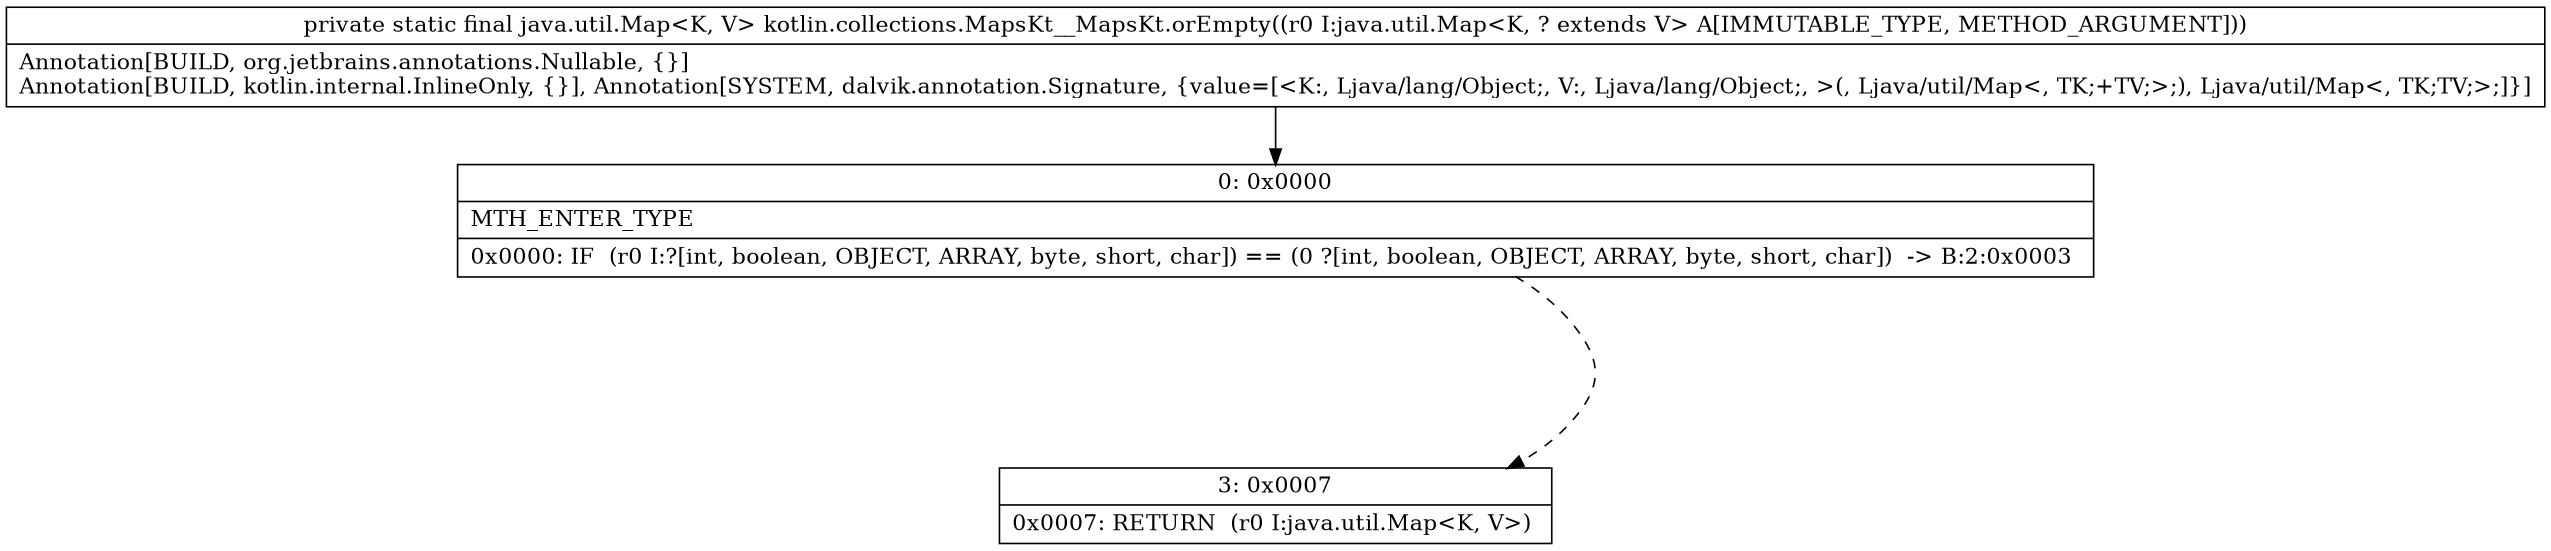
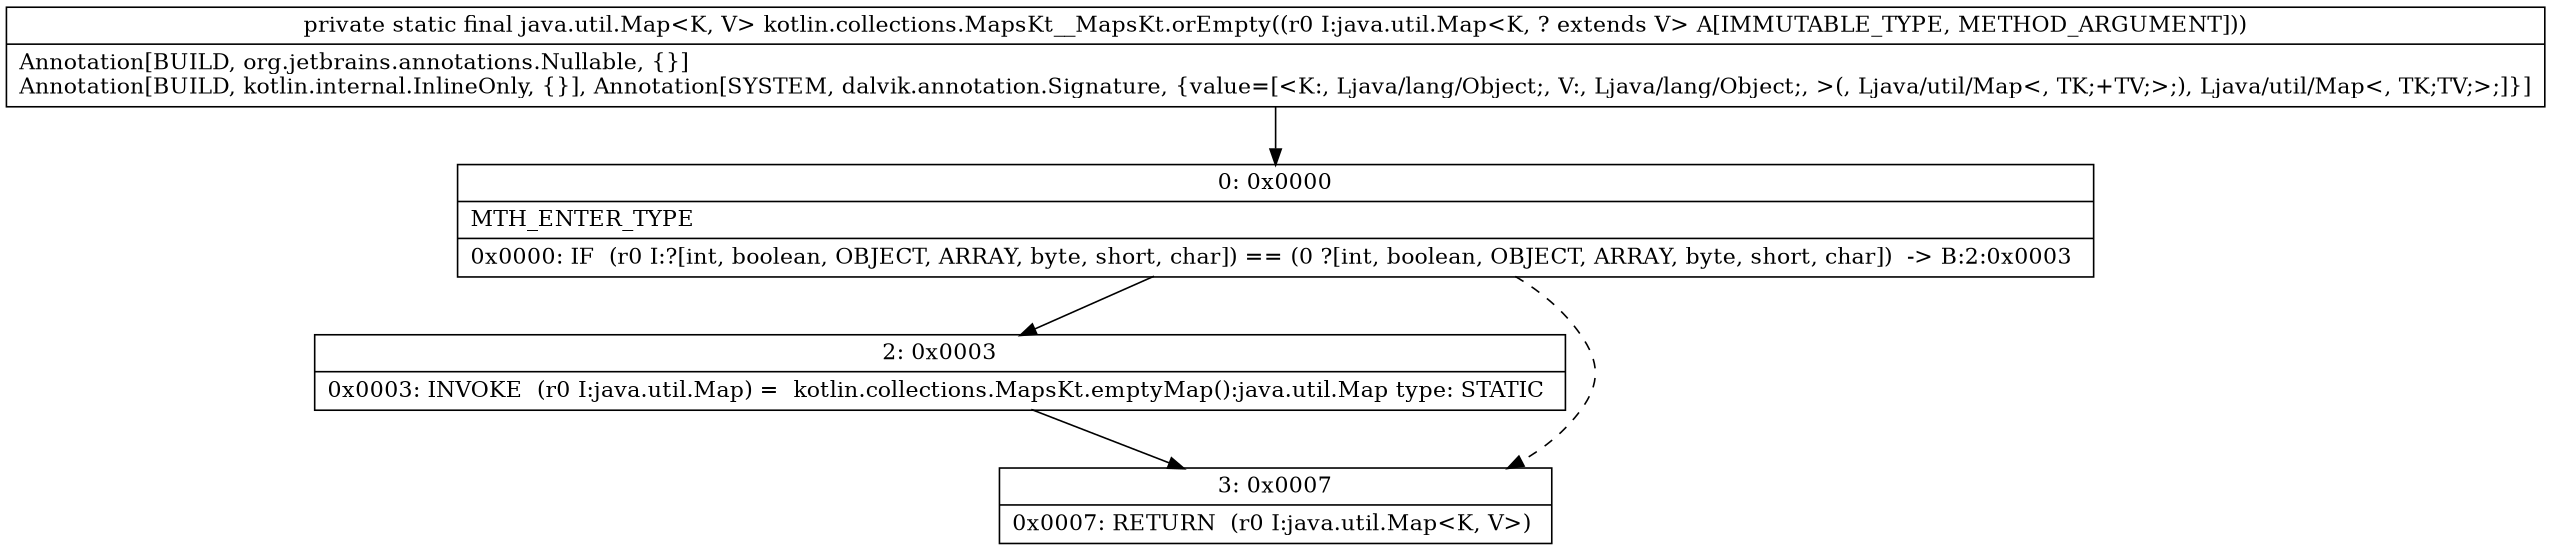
none -> (940, 372)
